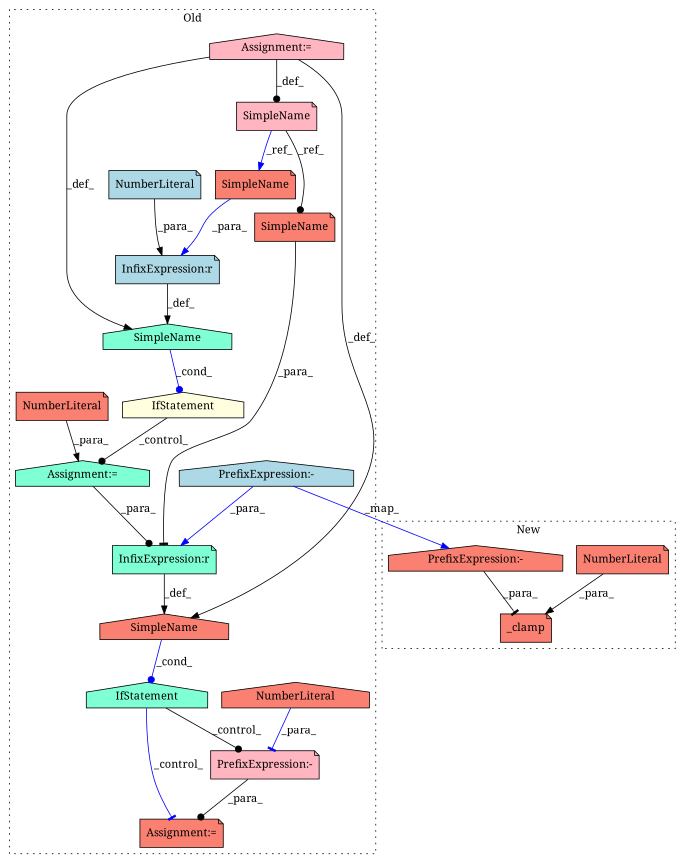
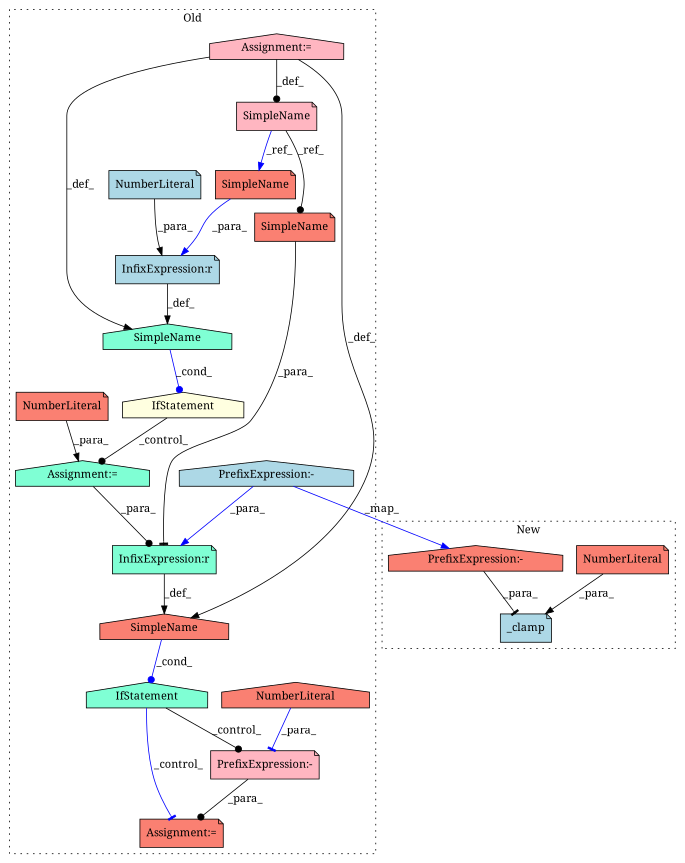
(526, 628) -> (526, 628)
